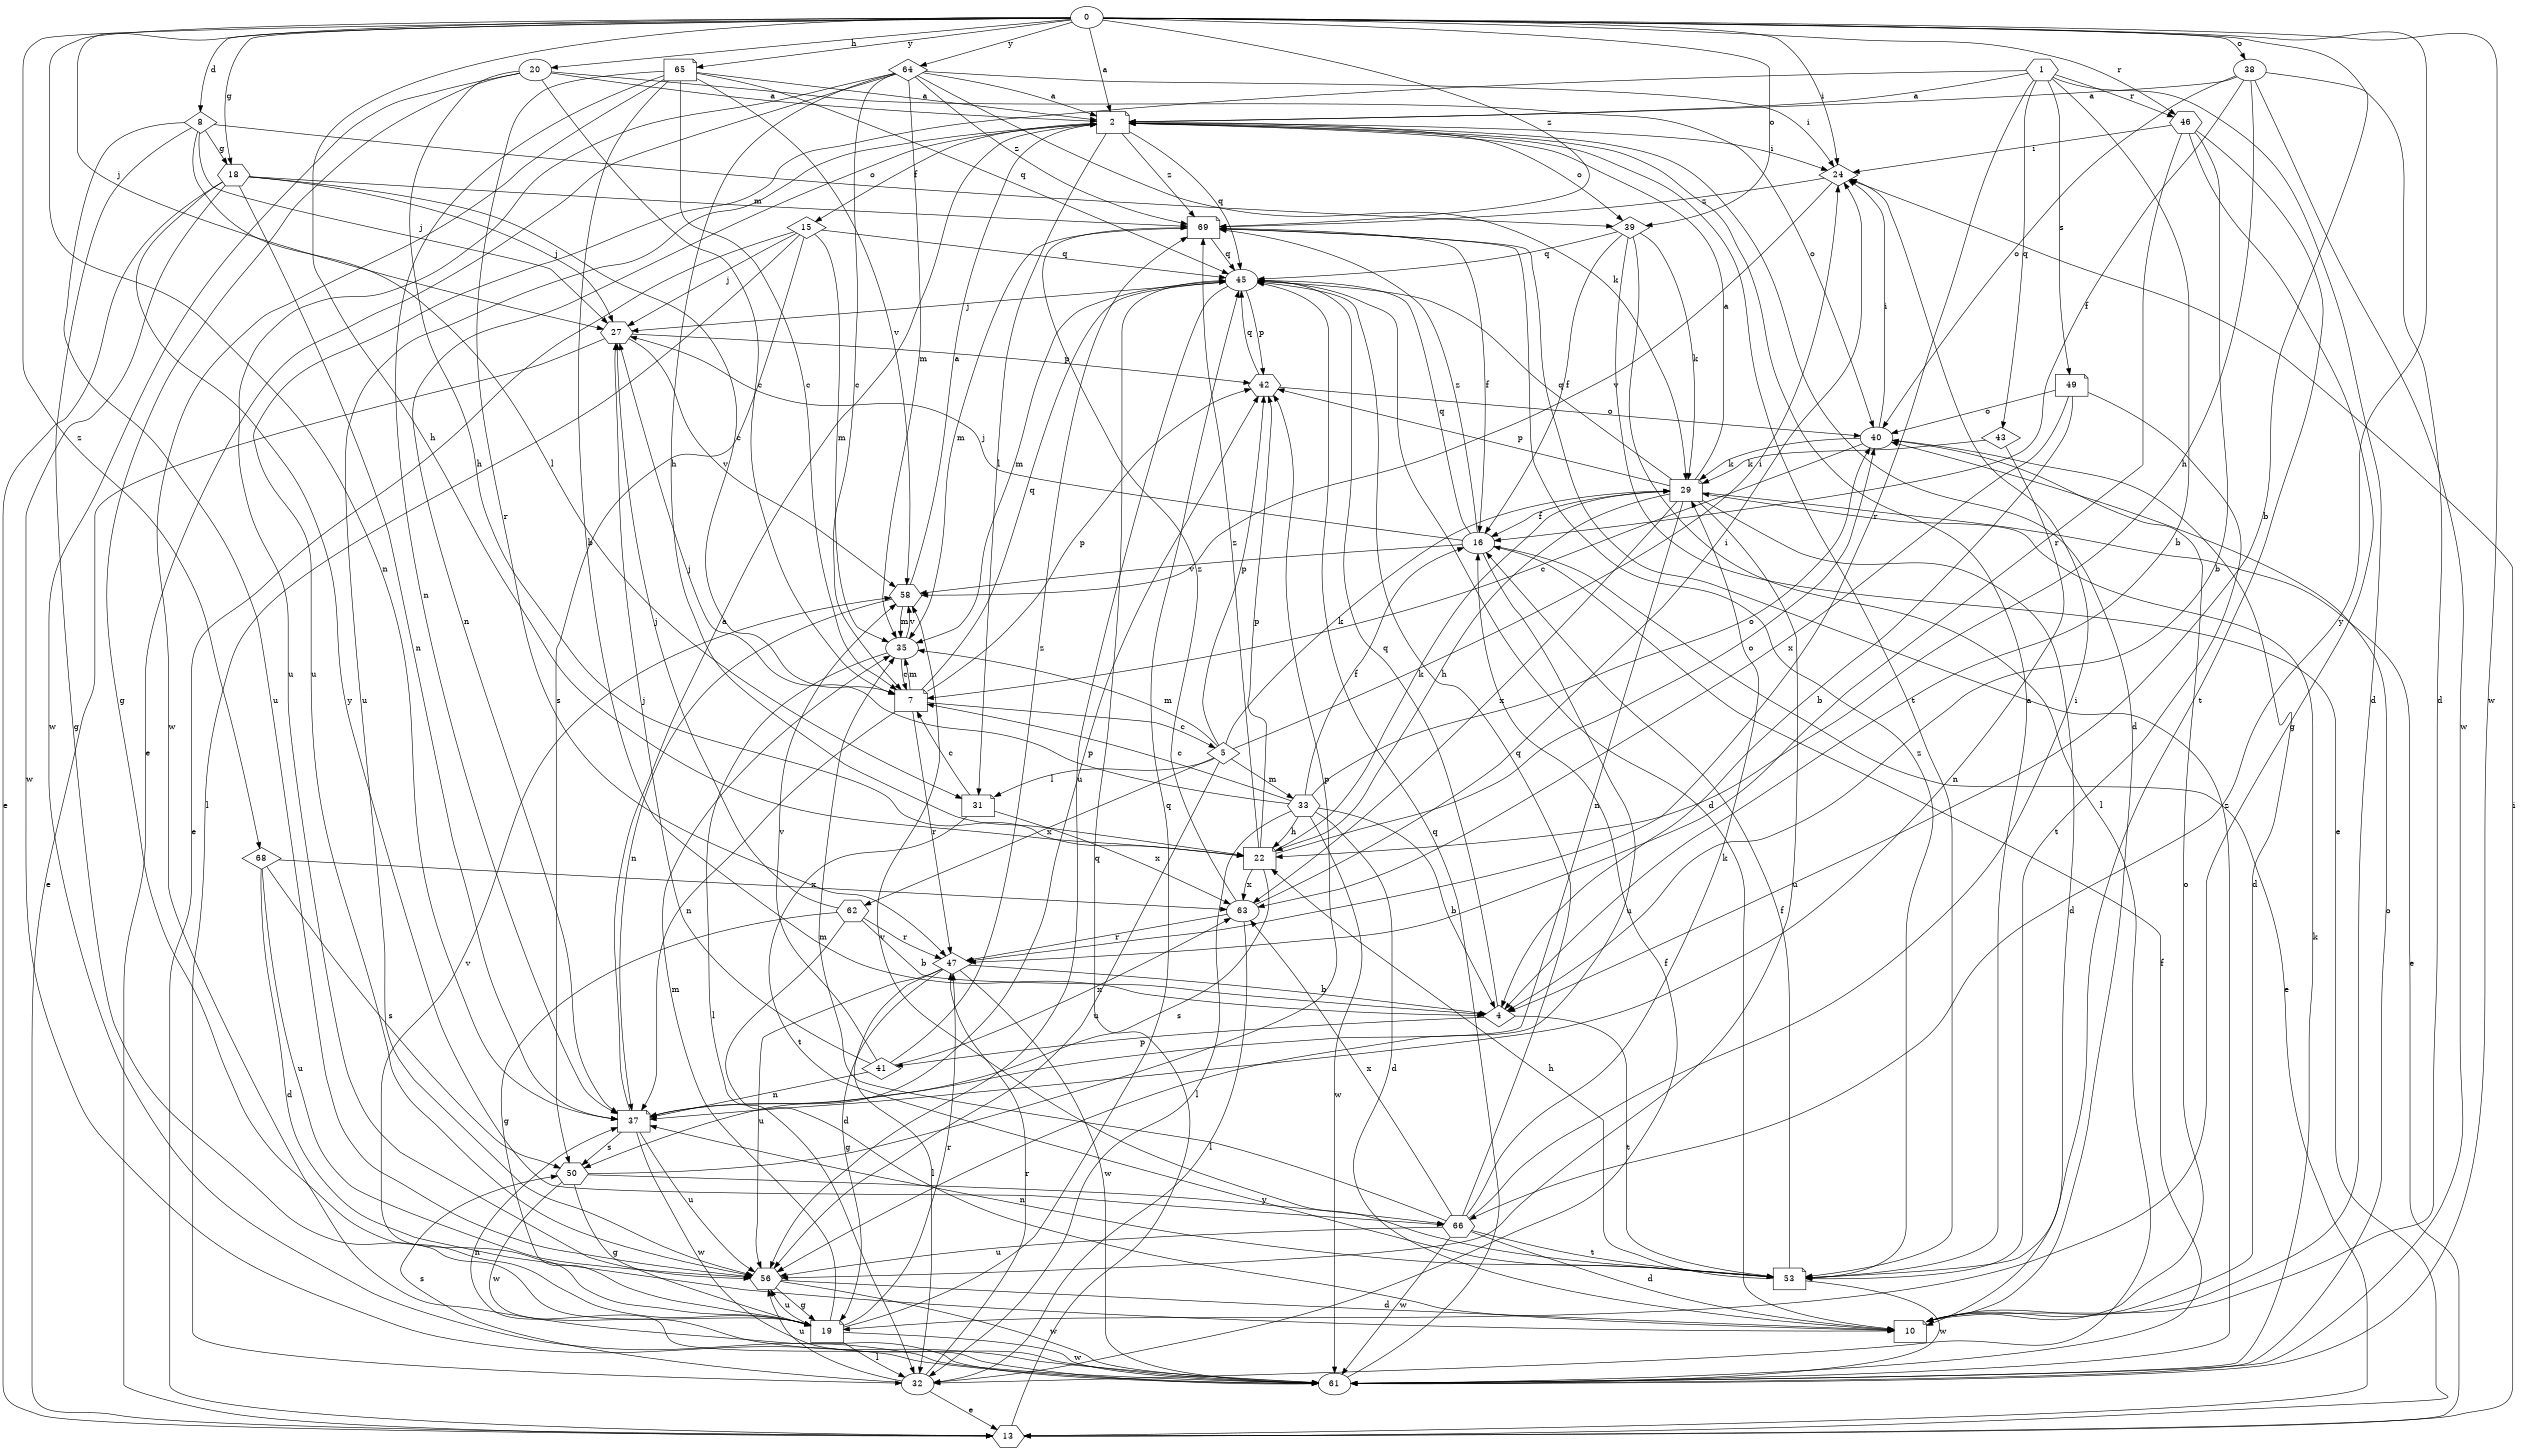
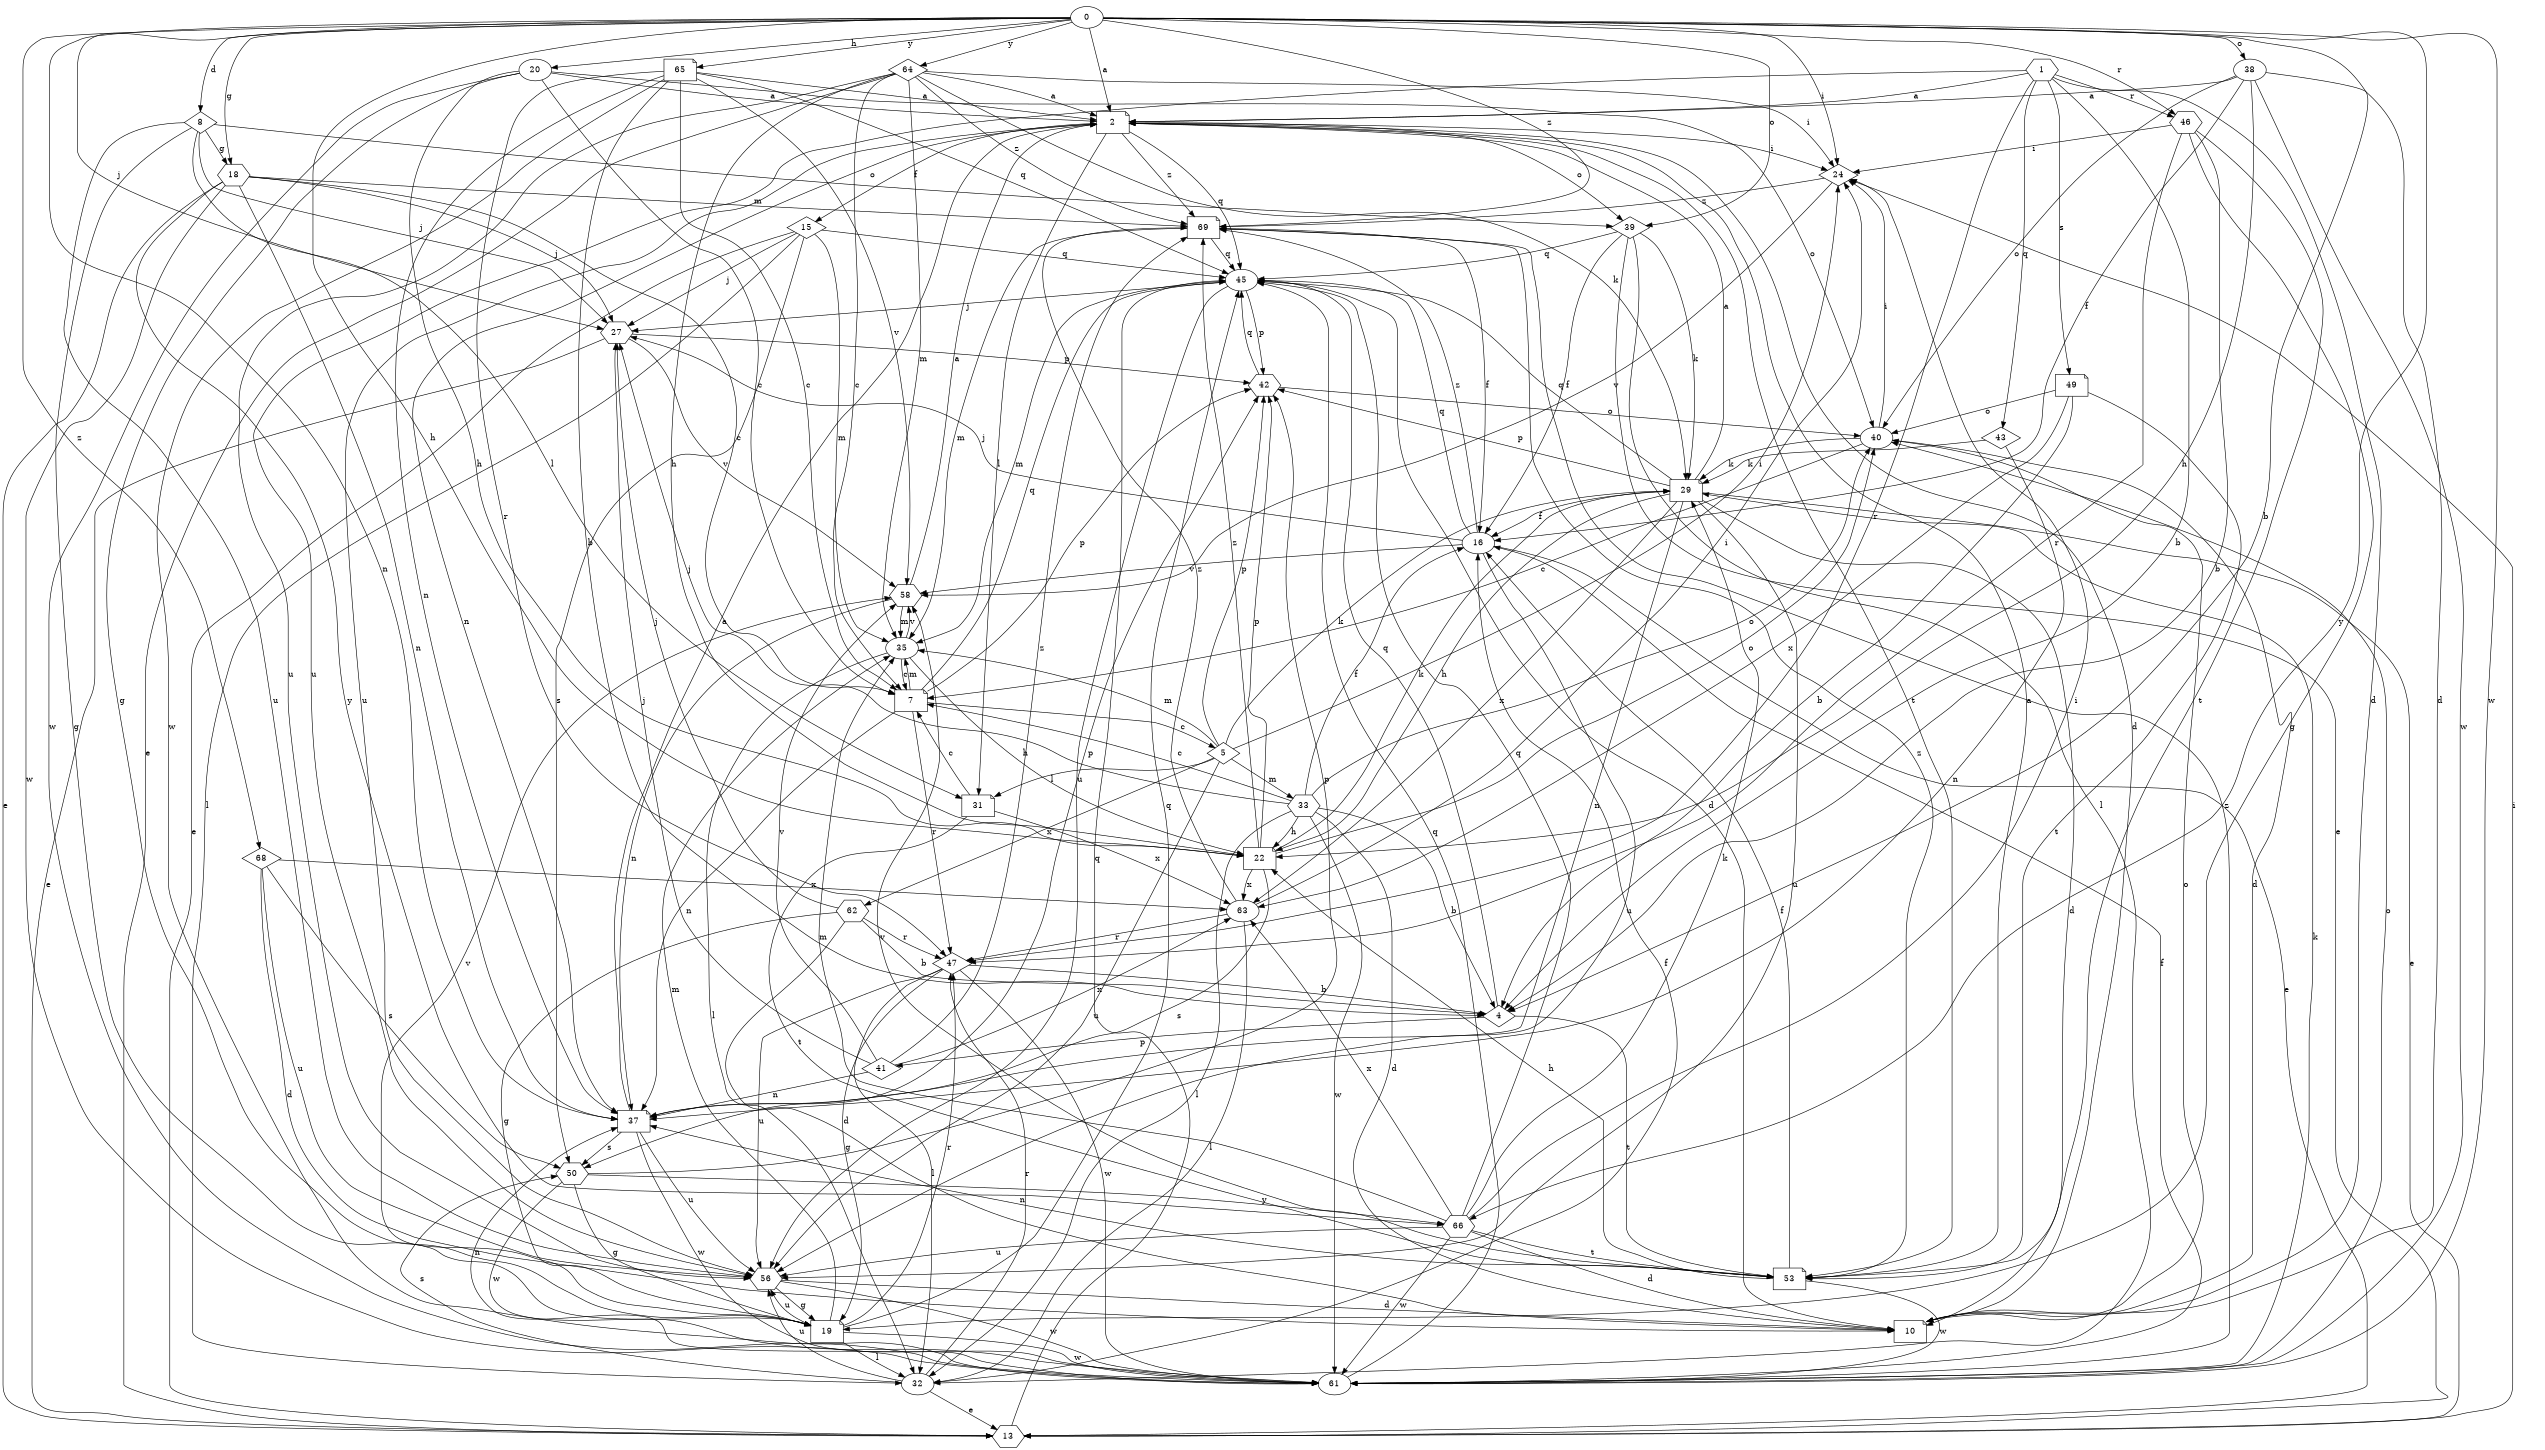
none -> (1056, 785)
